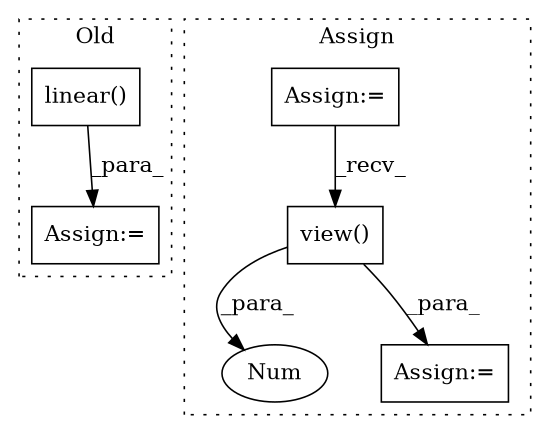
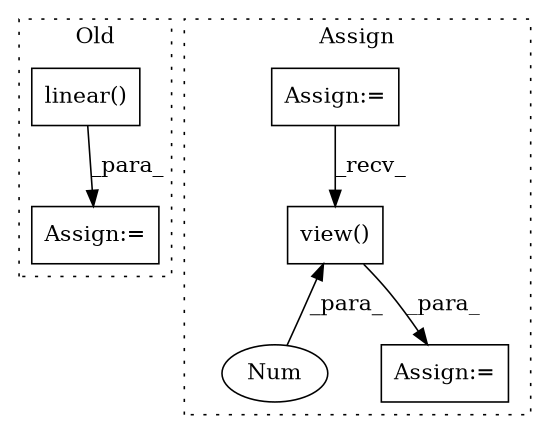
(230, 280) -> (302, 312)
